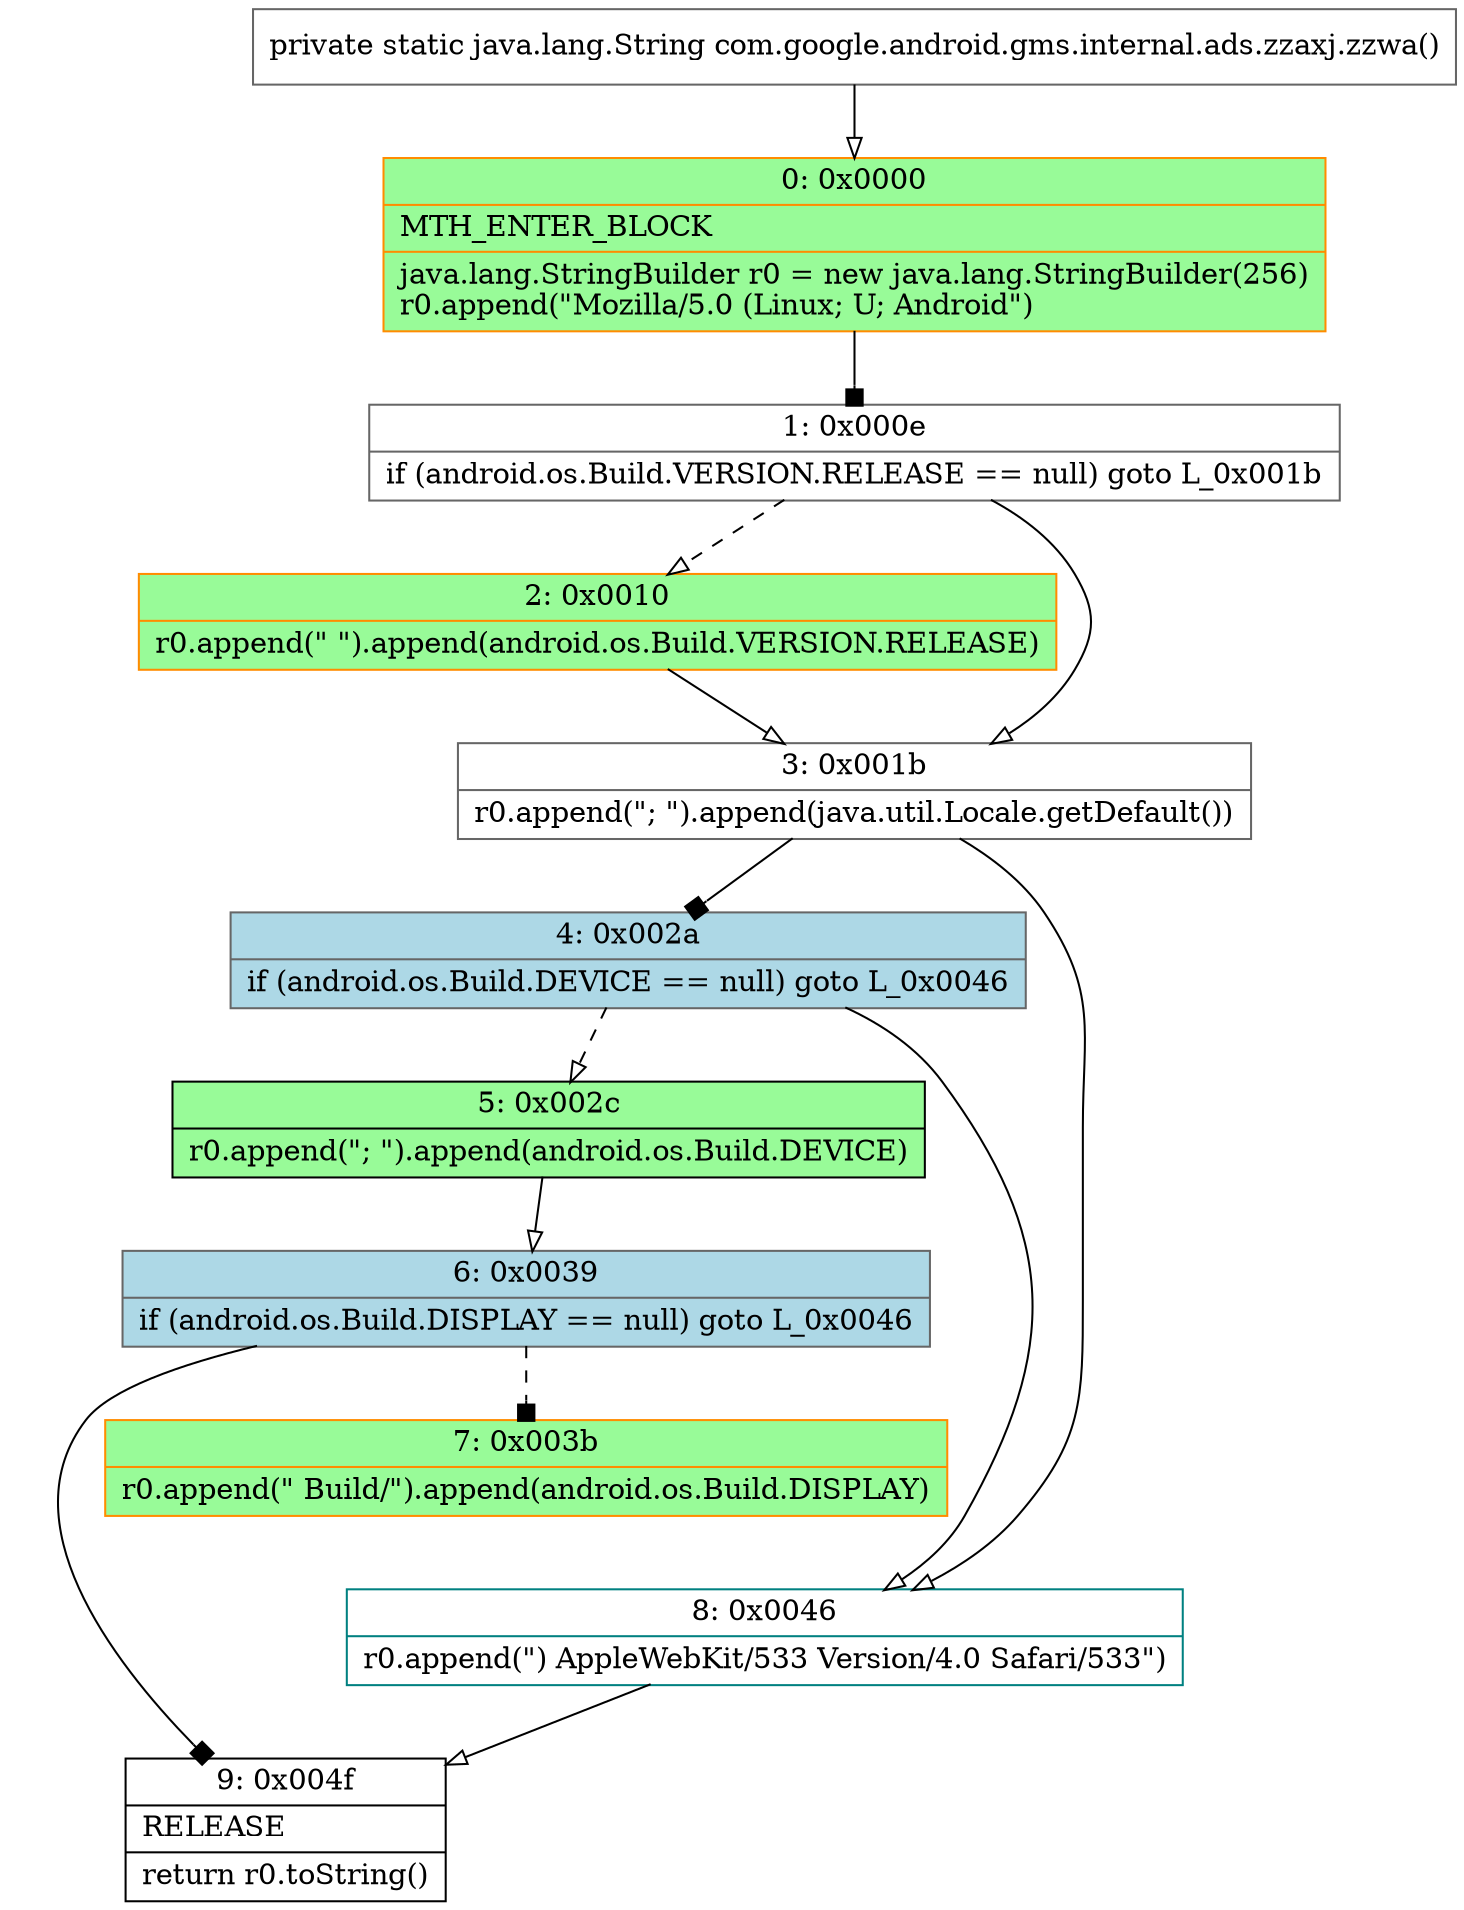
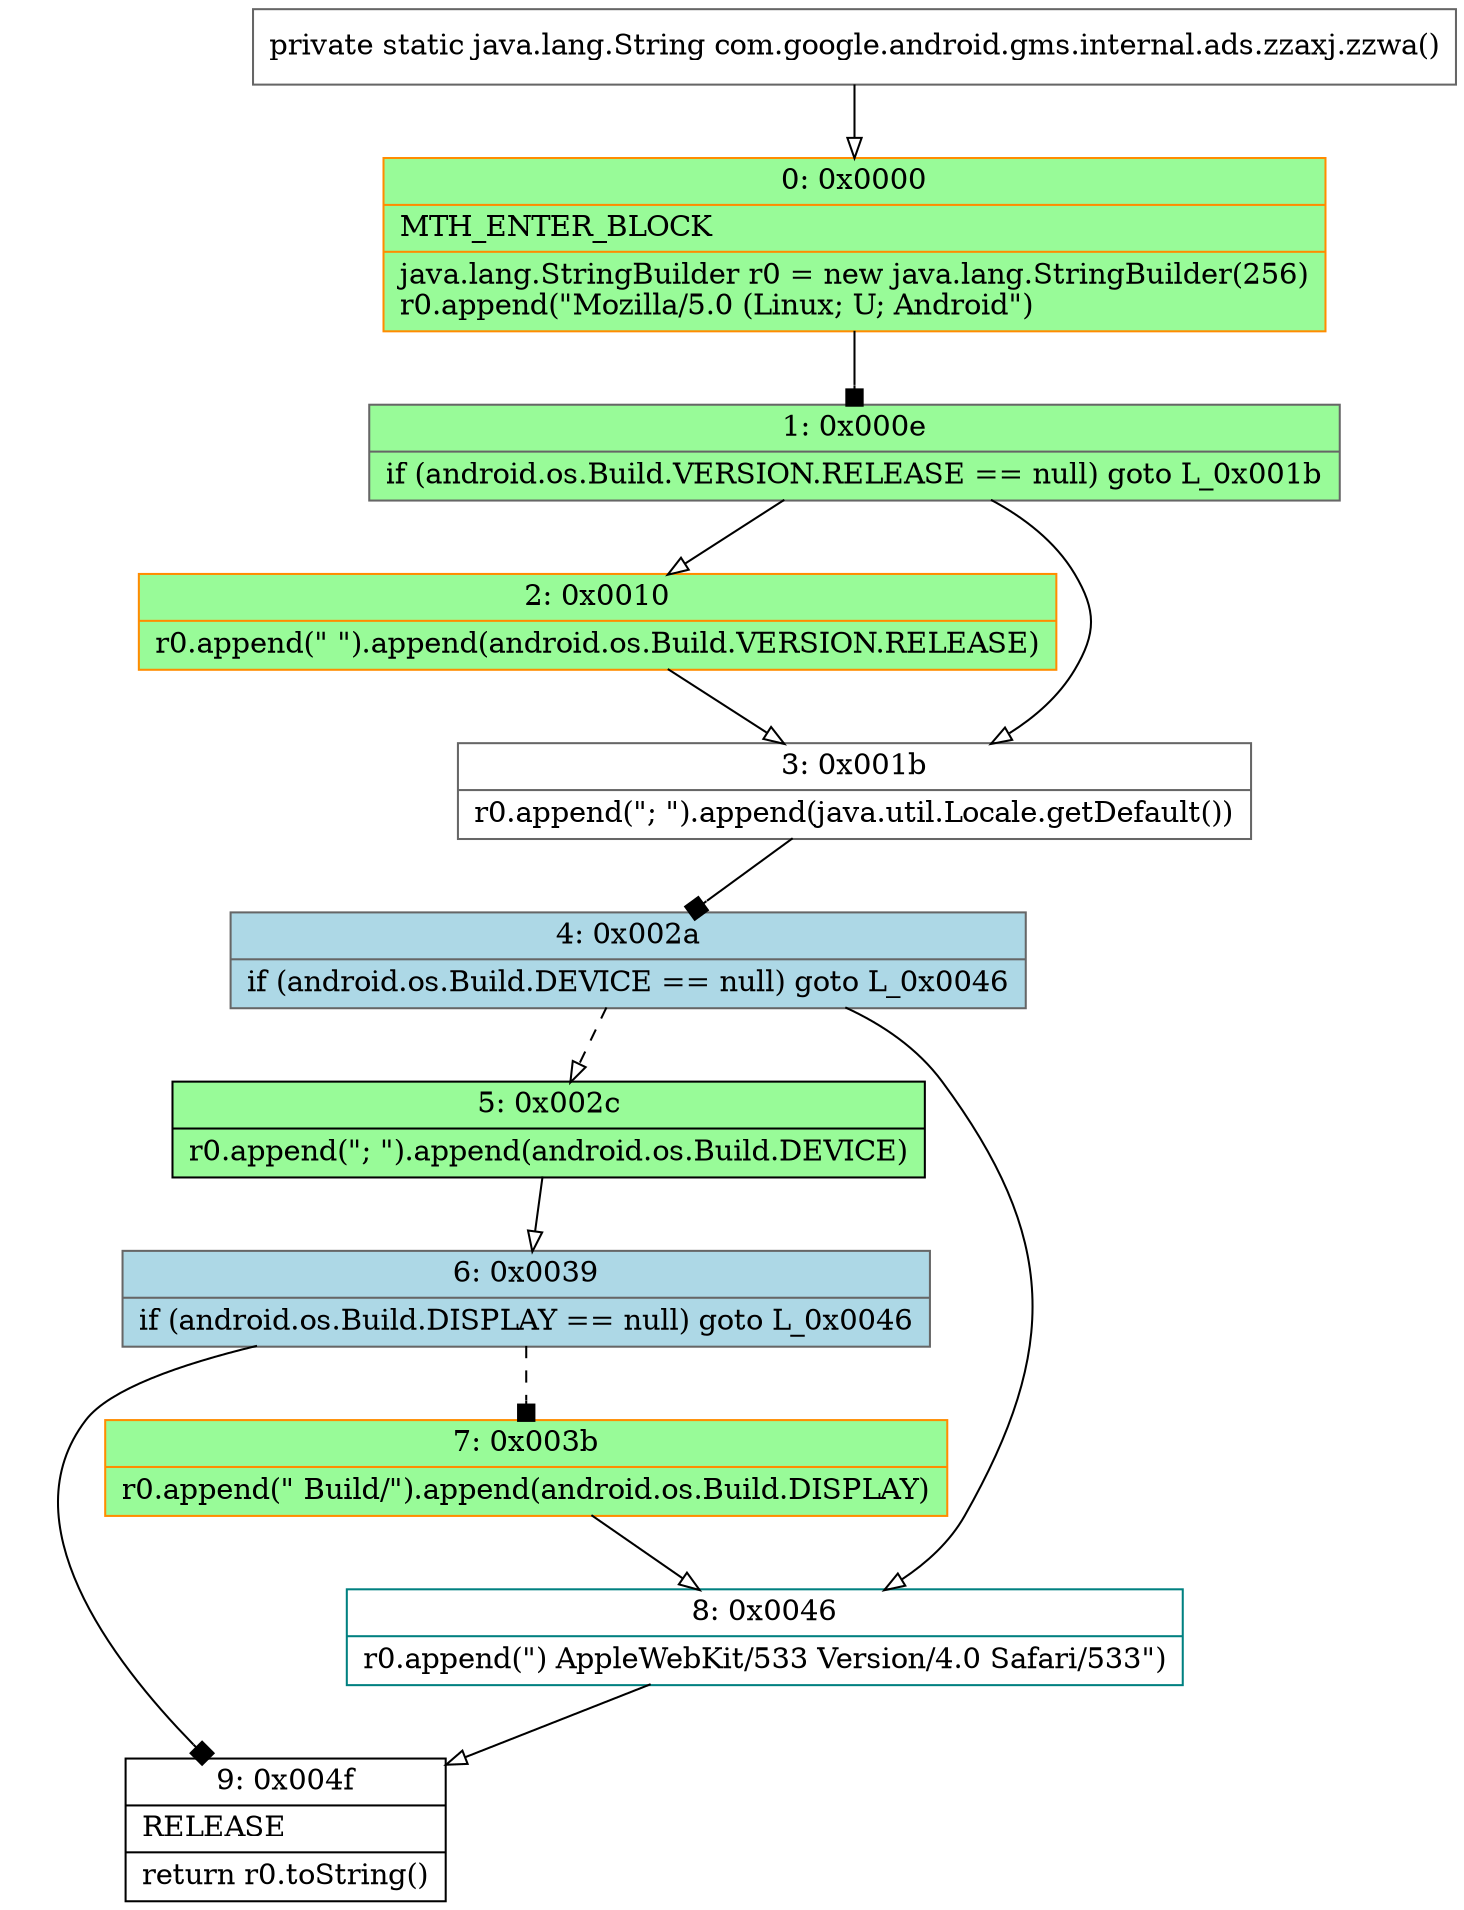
(854, 453) -> (854, 453)
(735, 532) -> (735, 532)
(1083, 1216) -> (637, 1547)
